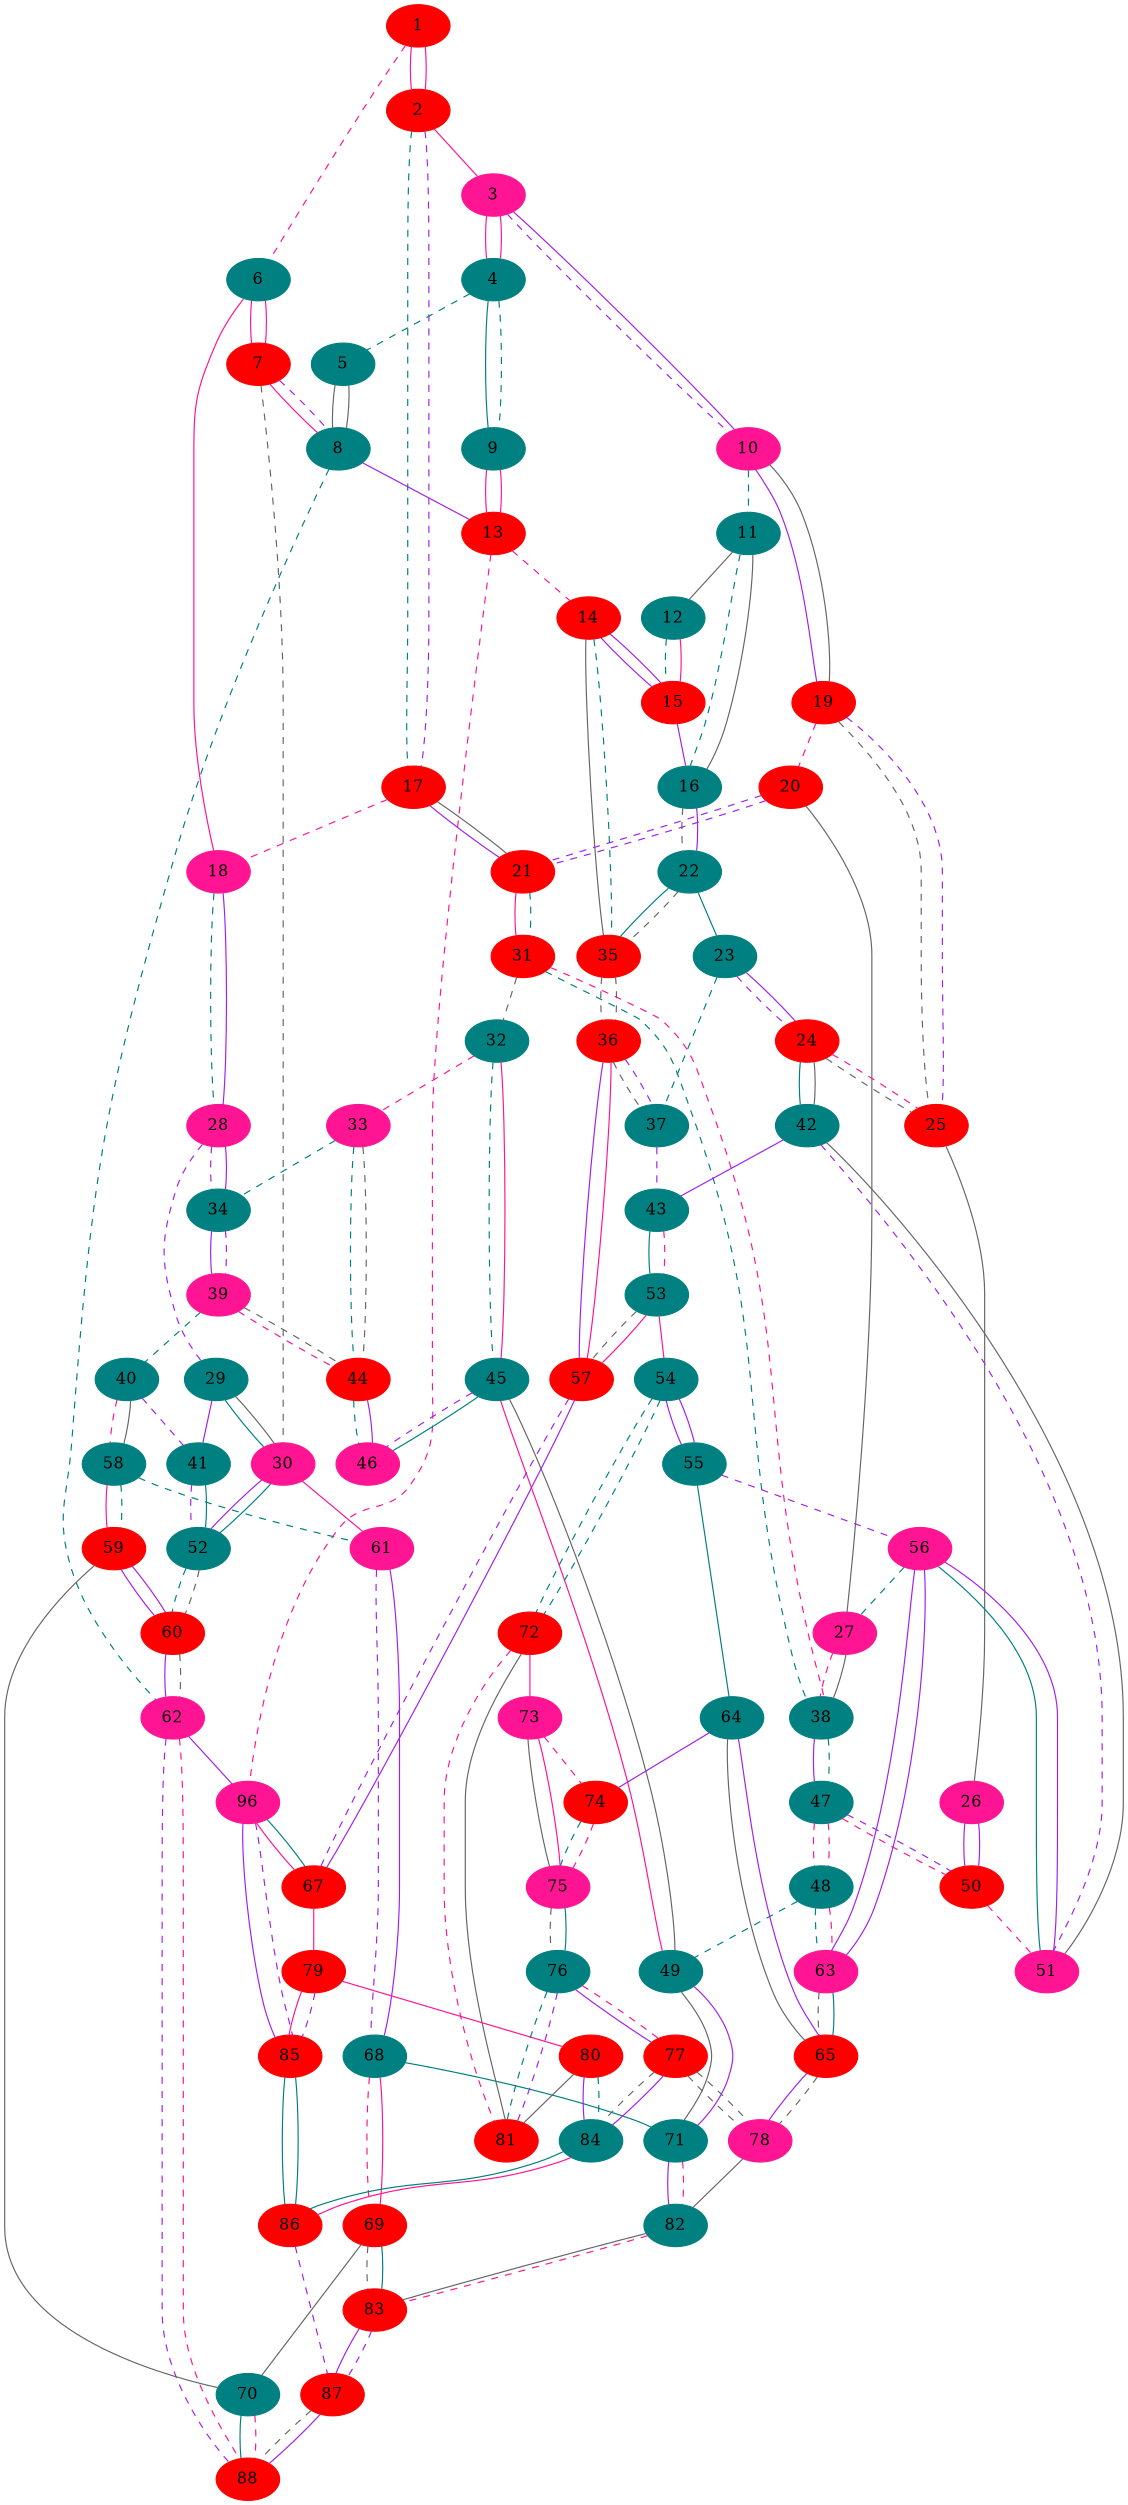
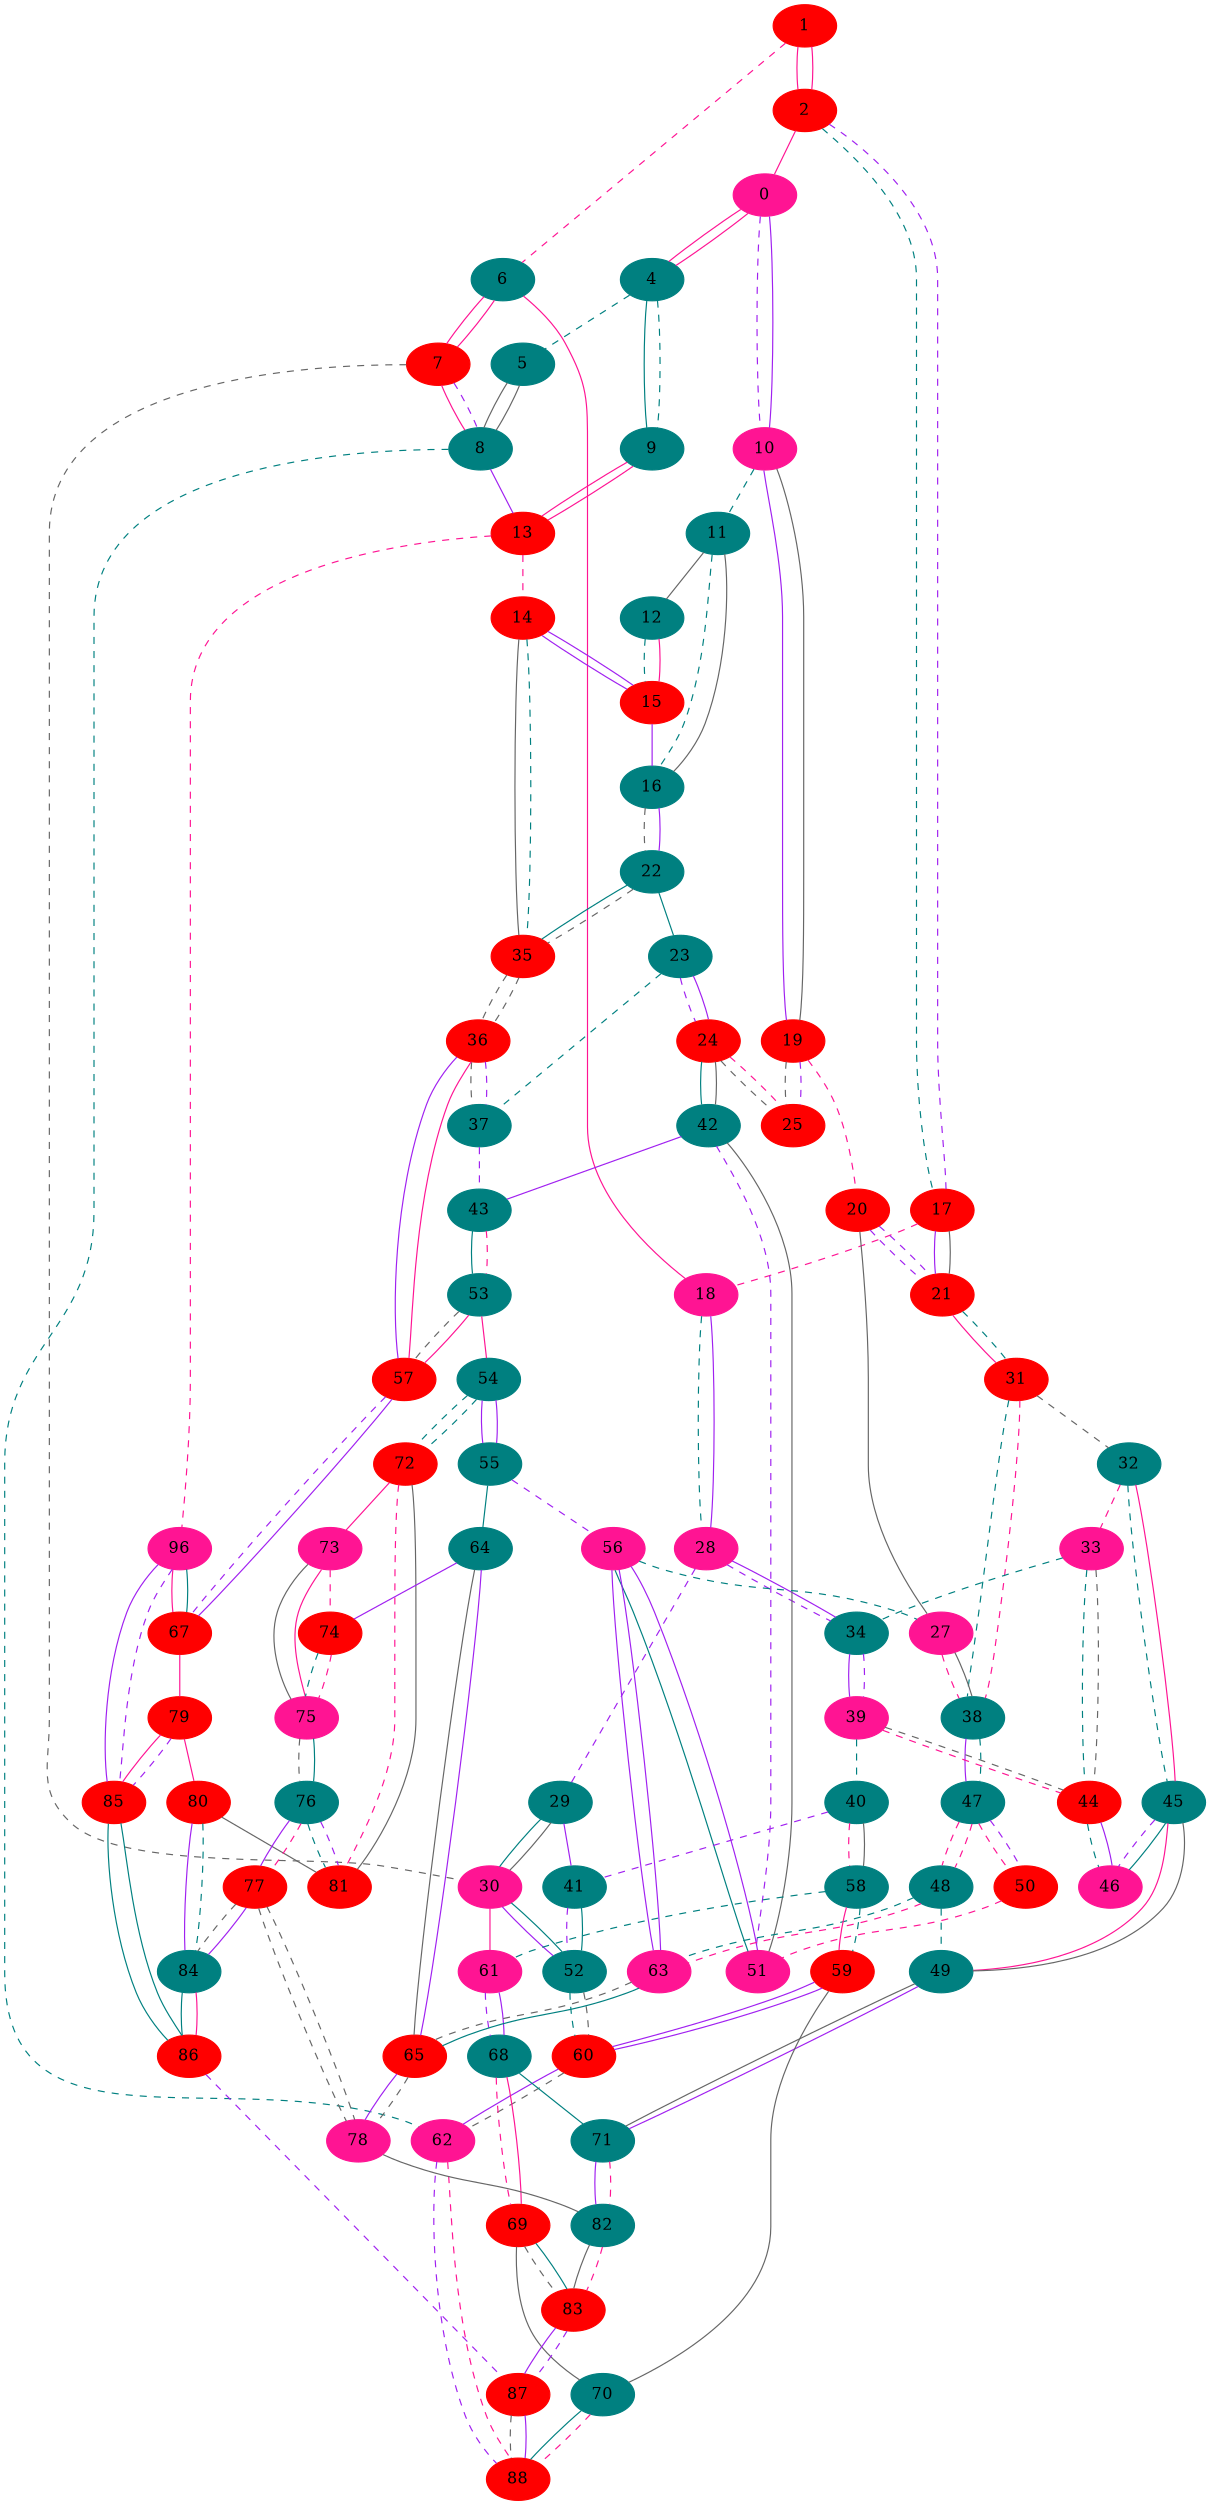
(493, 195) -> (765, 195)
(210, 1760) -> none
(972, 1802) -> none
